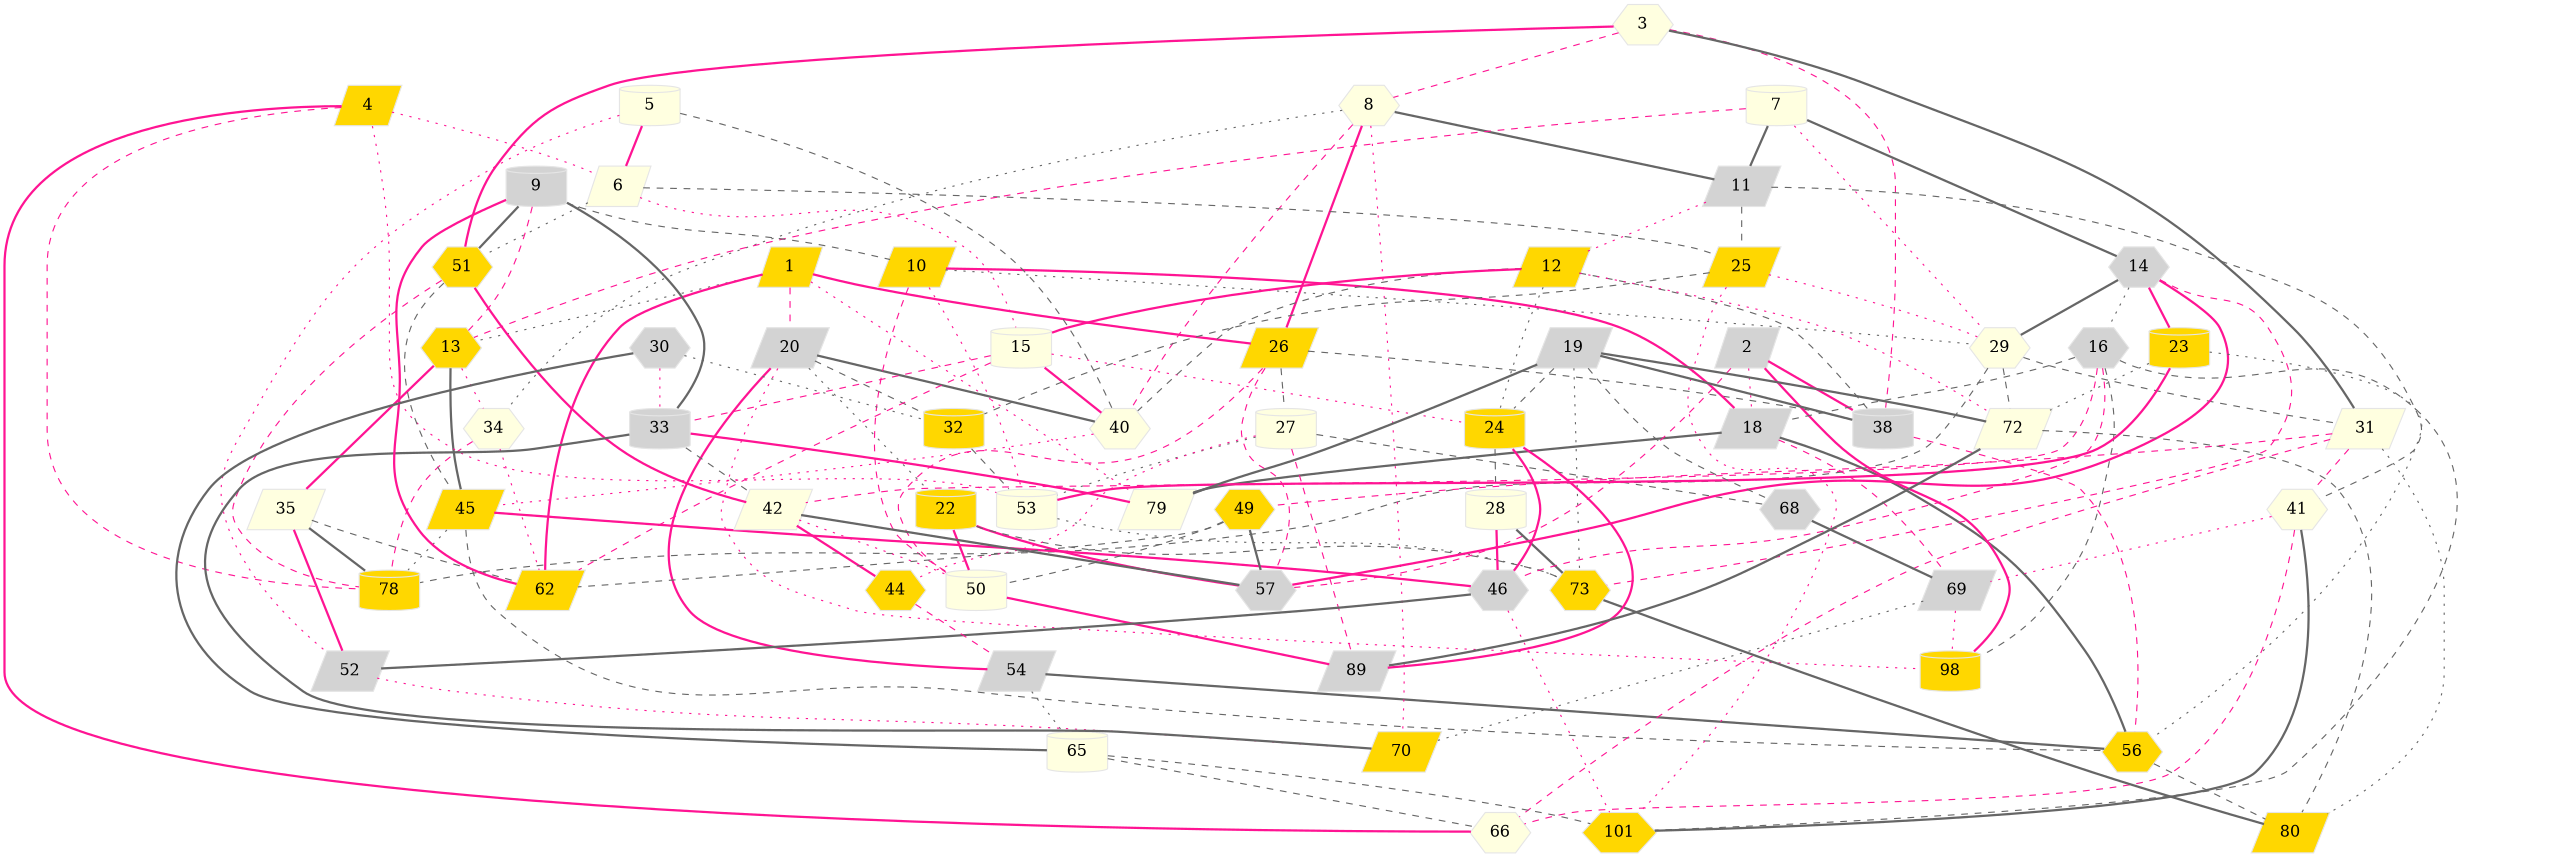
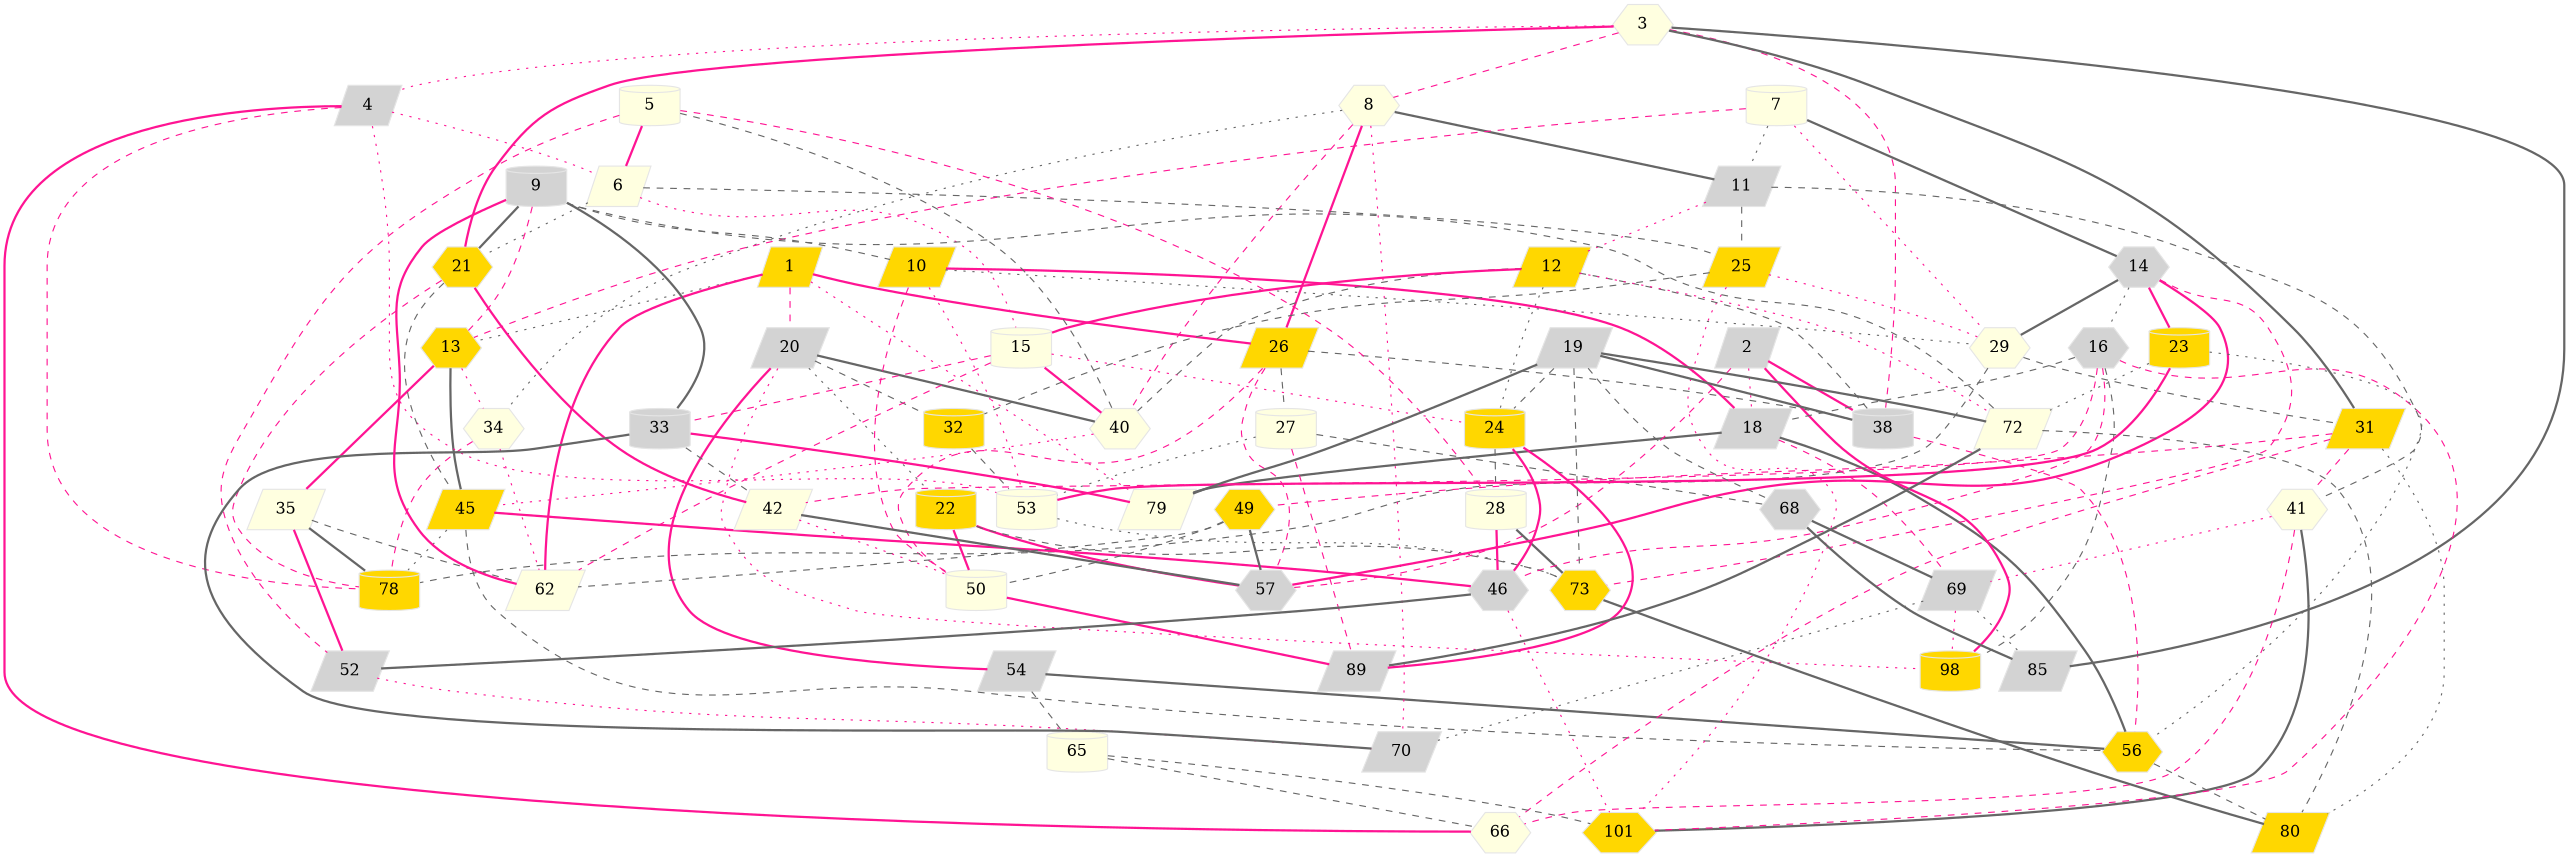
none -> (1005, 38)
(368, 105) -> (368, 105)
(1759, 146) -> (1759, 146)
none -> (1100, 216)
(462, 267) -> (462, 267)
(306, 327) -> (306, 327)
(660, 348) -> none
(2007, 388) -> (1262, 216)
(2366, 429) -> (2366, 429)
(1577, 464) -> (1577, 464)
(545, 590) -> (545, 590)
(896, 590) -> none
none -> (2038, 671)
(1047, 712) -> (1047, 712)
(2324, 736) -> (2324, 736)
(1402, 752) -> (1402, 752)
